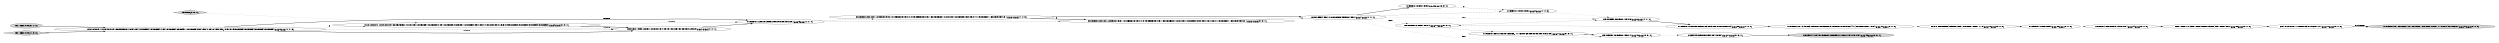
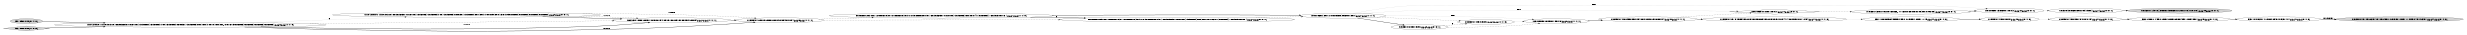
(190, 13) -> none
(1526, 22) -> (1493, 27)
(1427, 25) -> (1775, 12)
